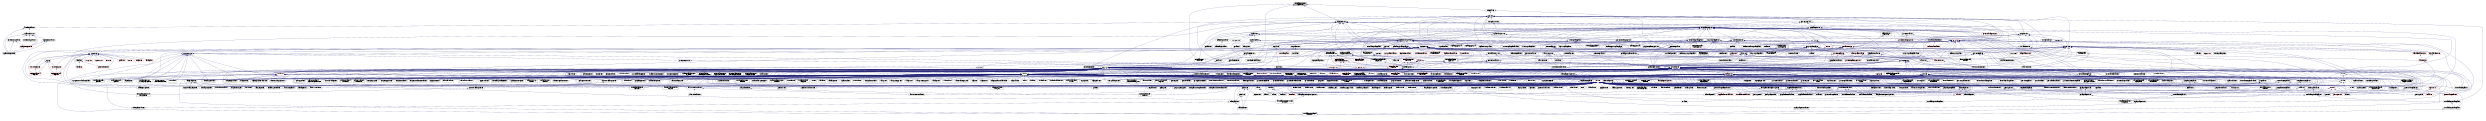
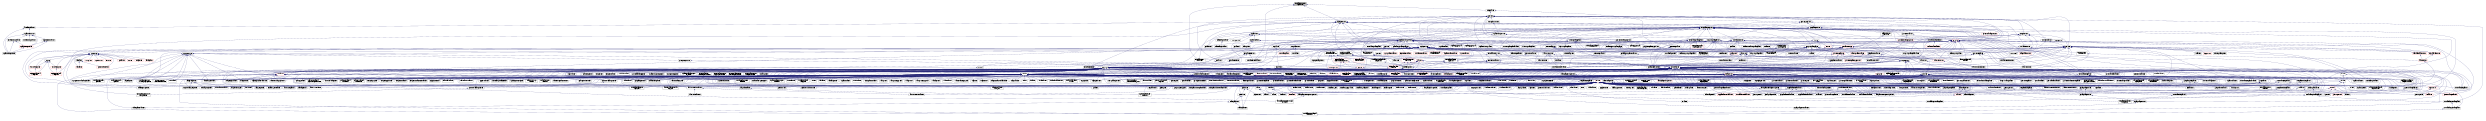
(2007, 81) -> (2007, 81)
